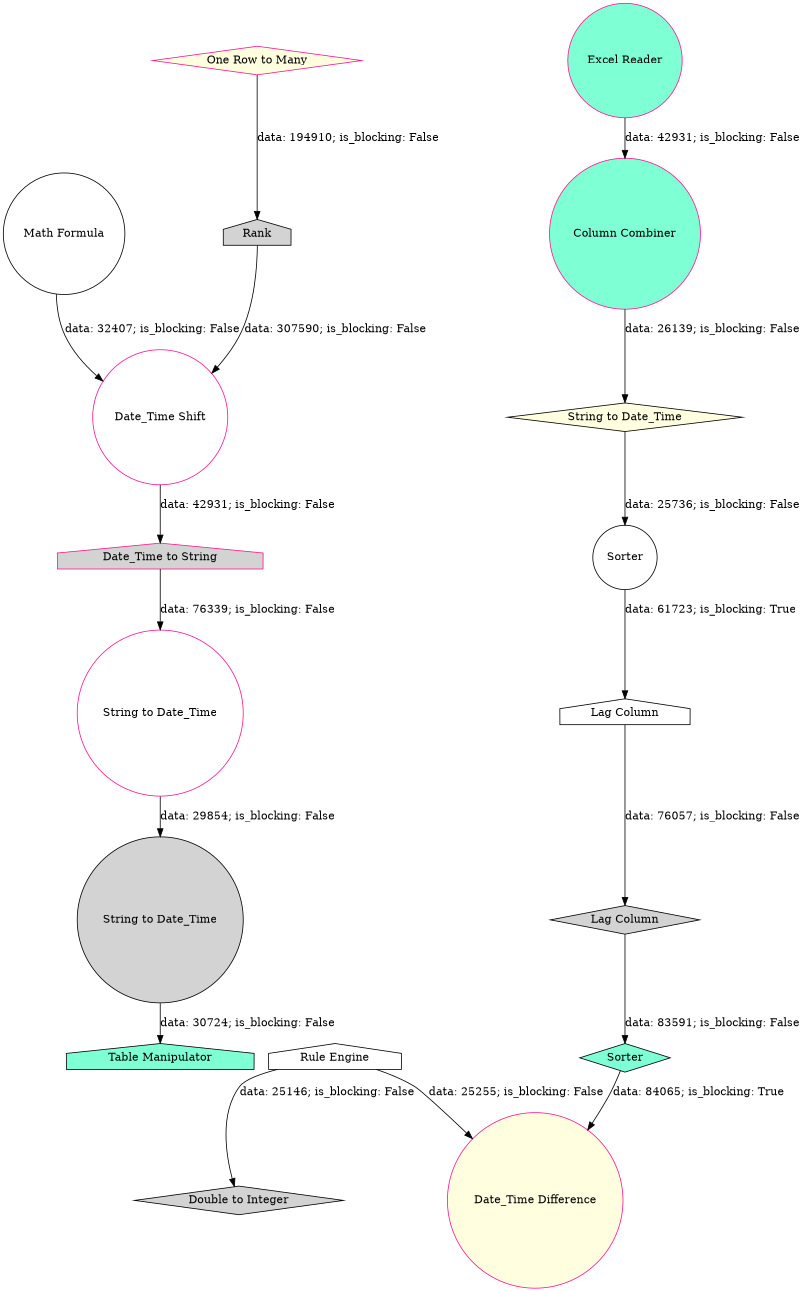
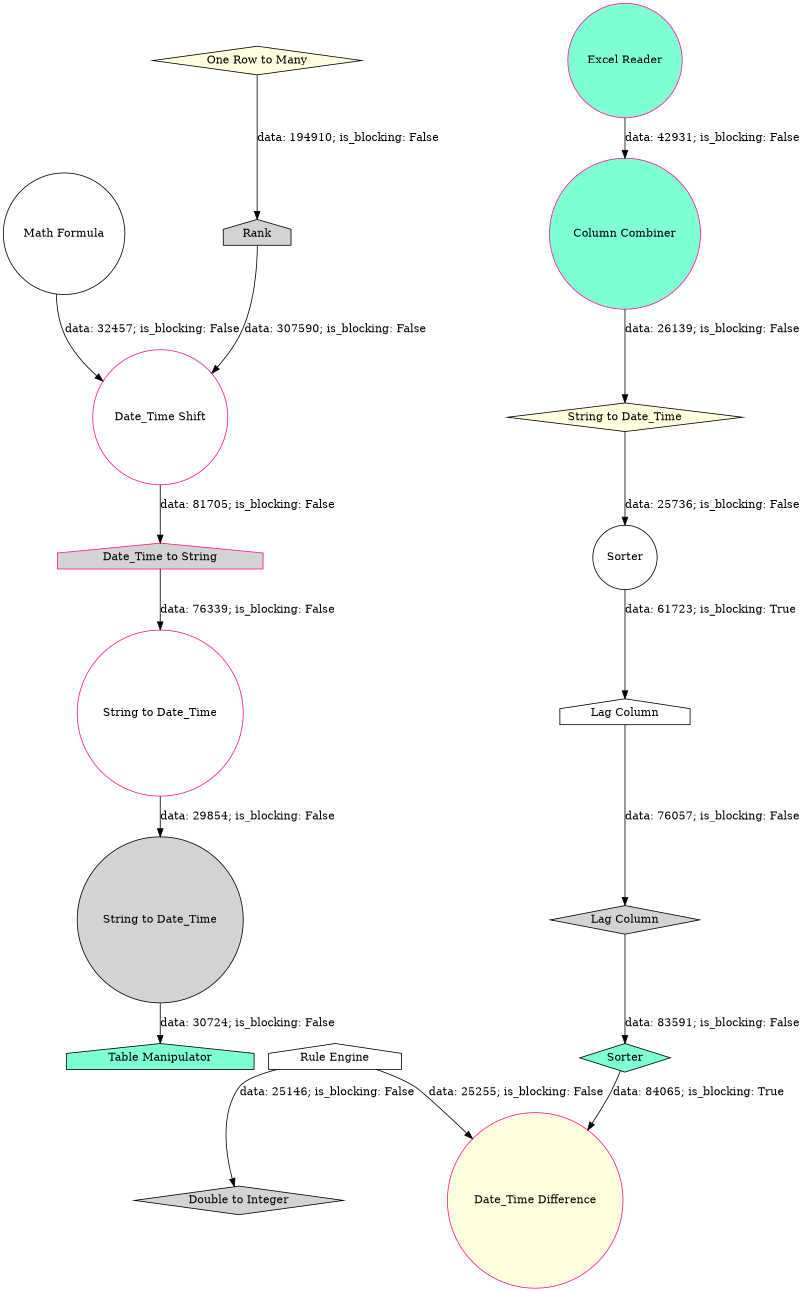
(257, 61) -> (257, 61)
(152, 329) -> (152, 329)
(248, 505) -> (248, 505)
